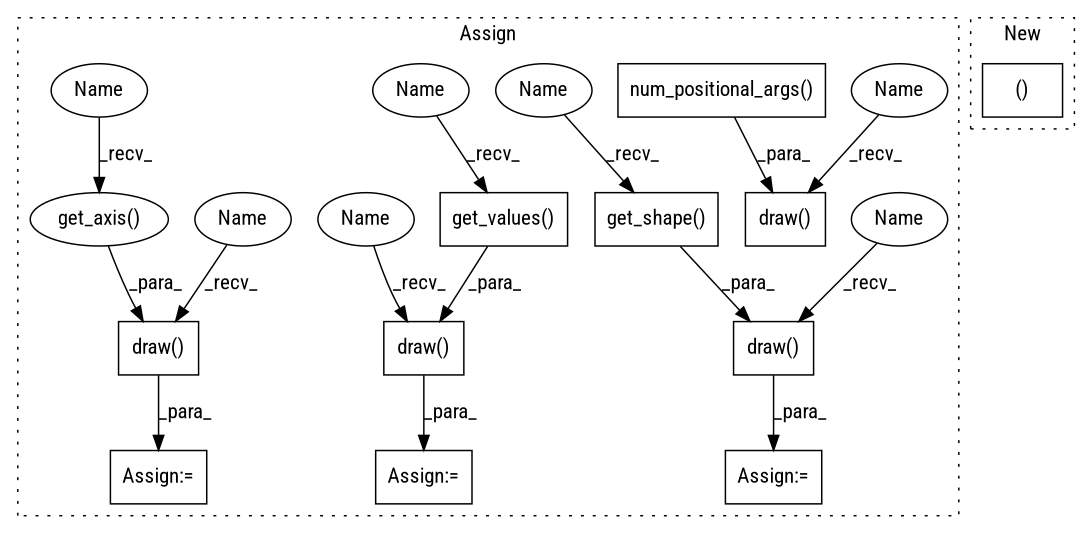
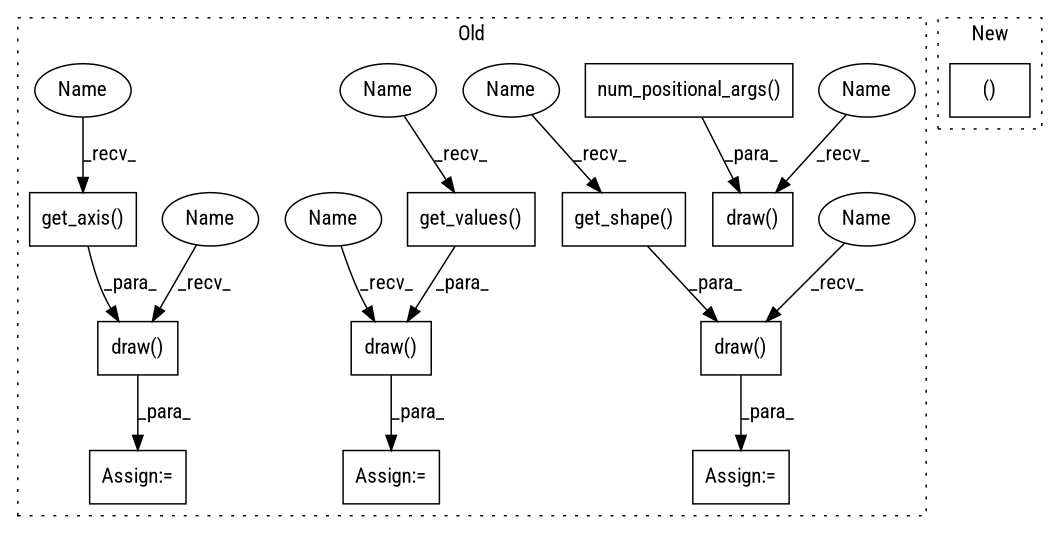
(488, 35) -> (472, 35)
(99, 219) -> (83, 219)
